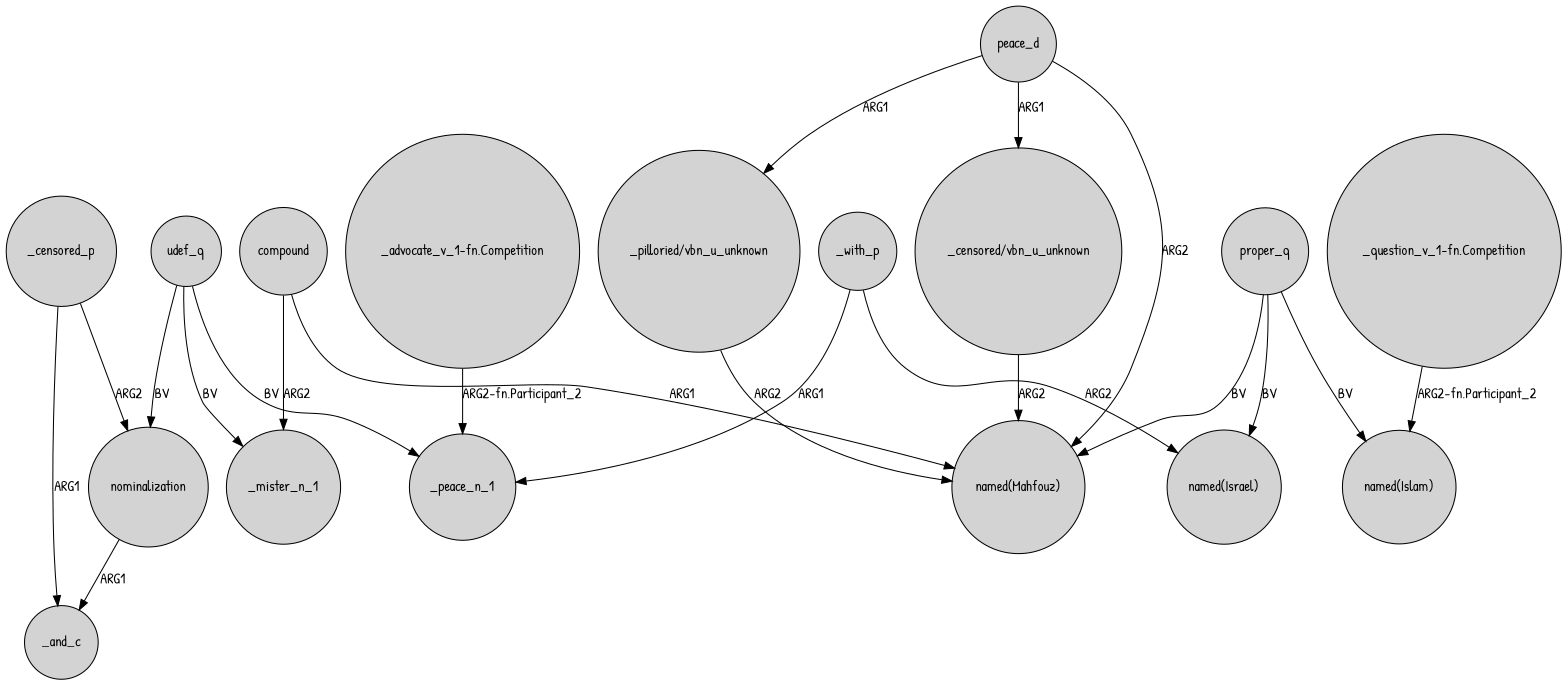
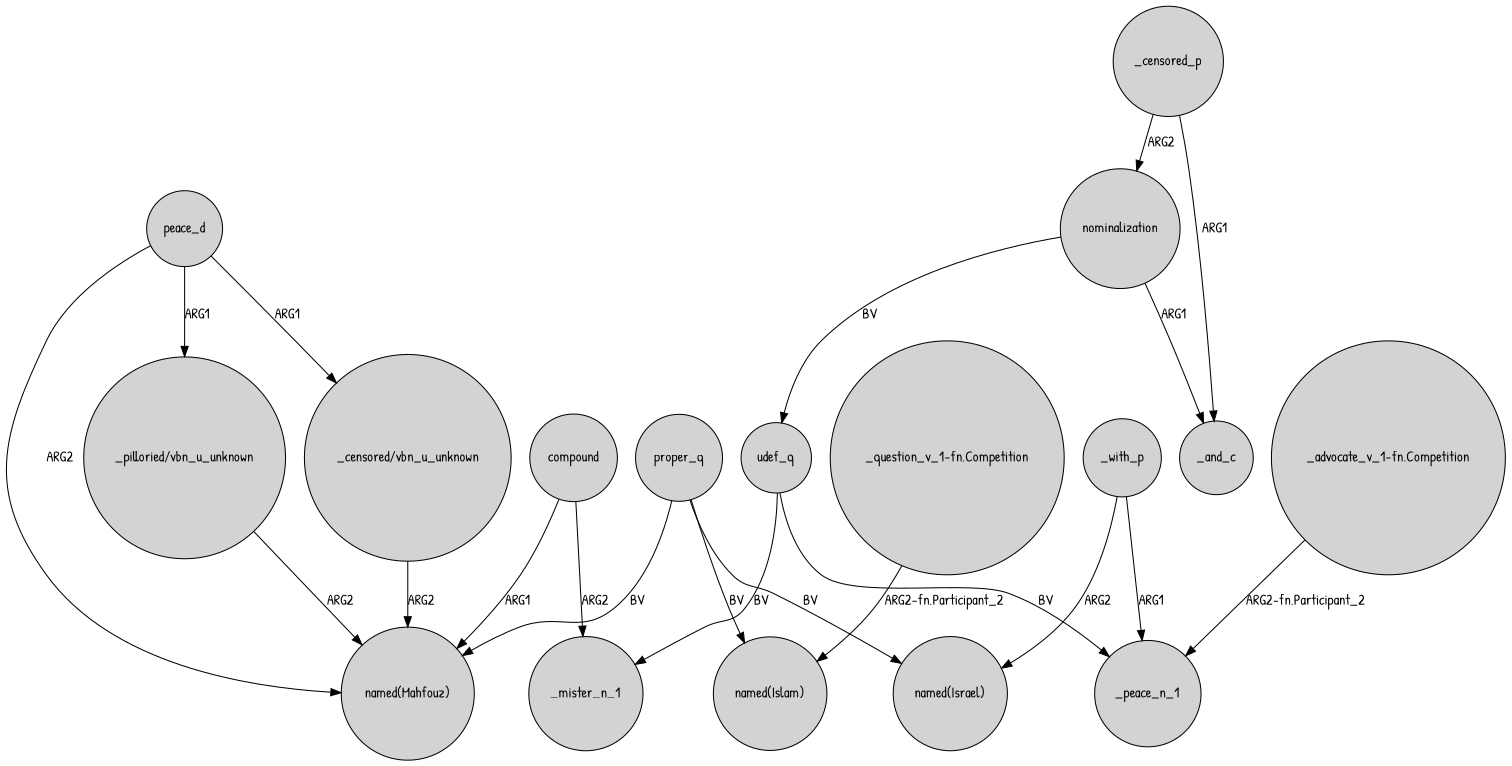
(161, 351) -> (896, 289)
